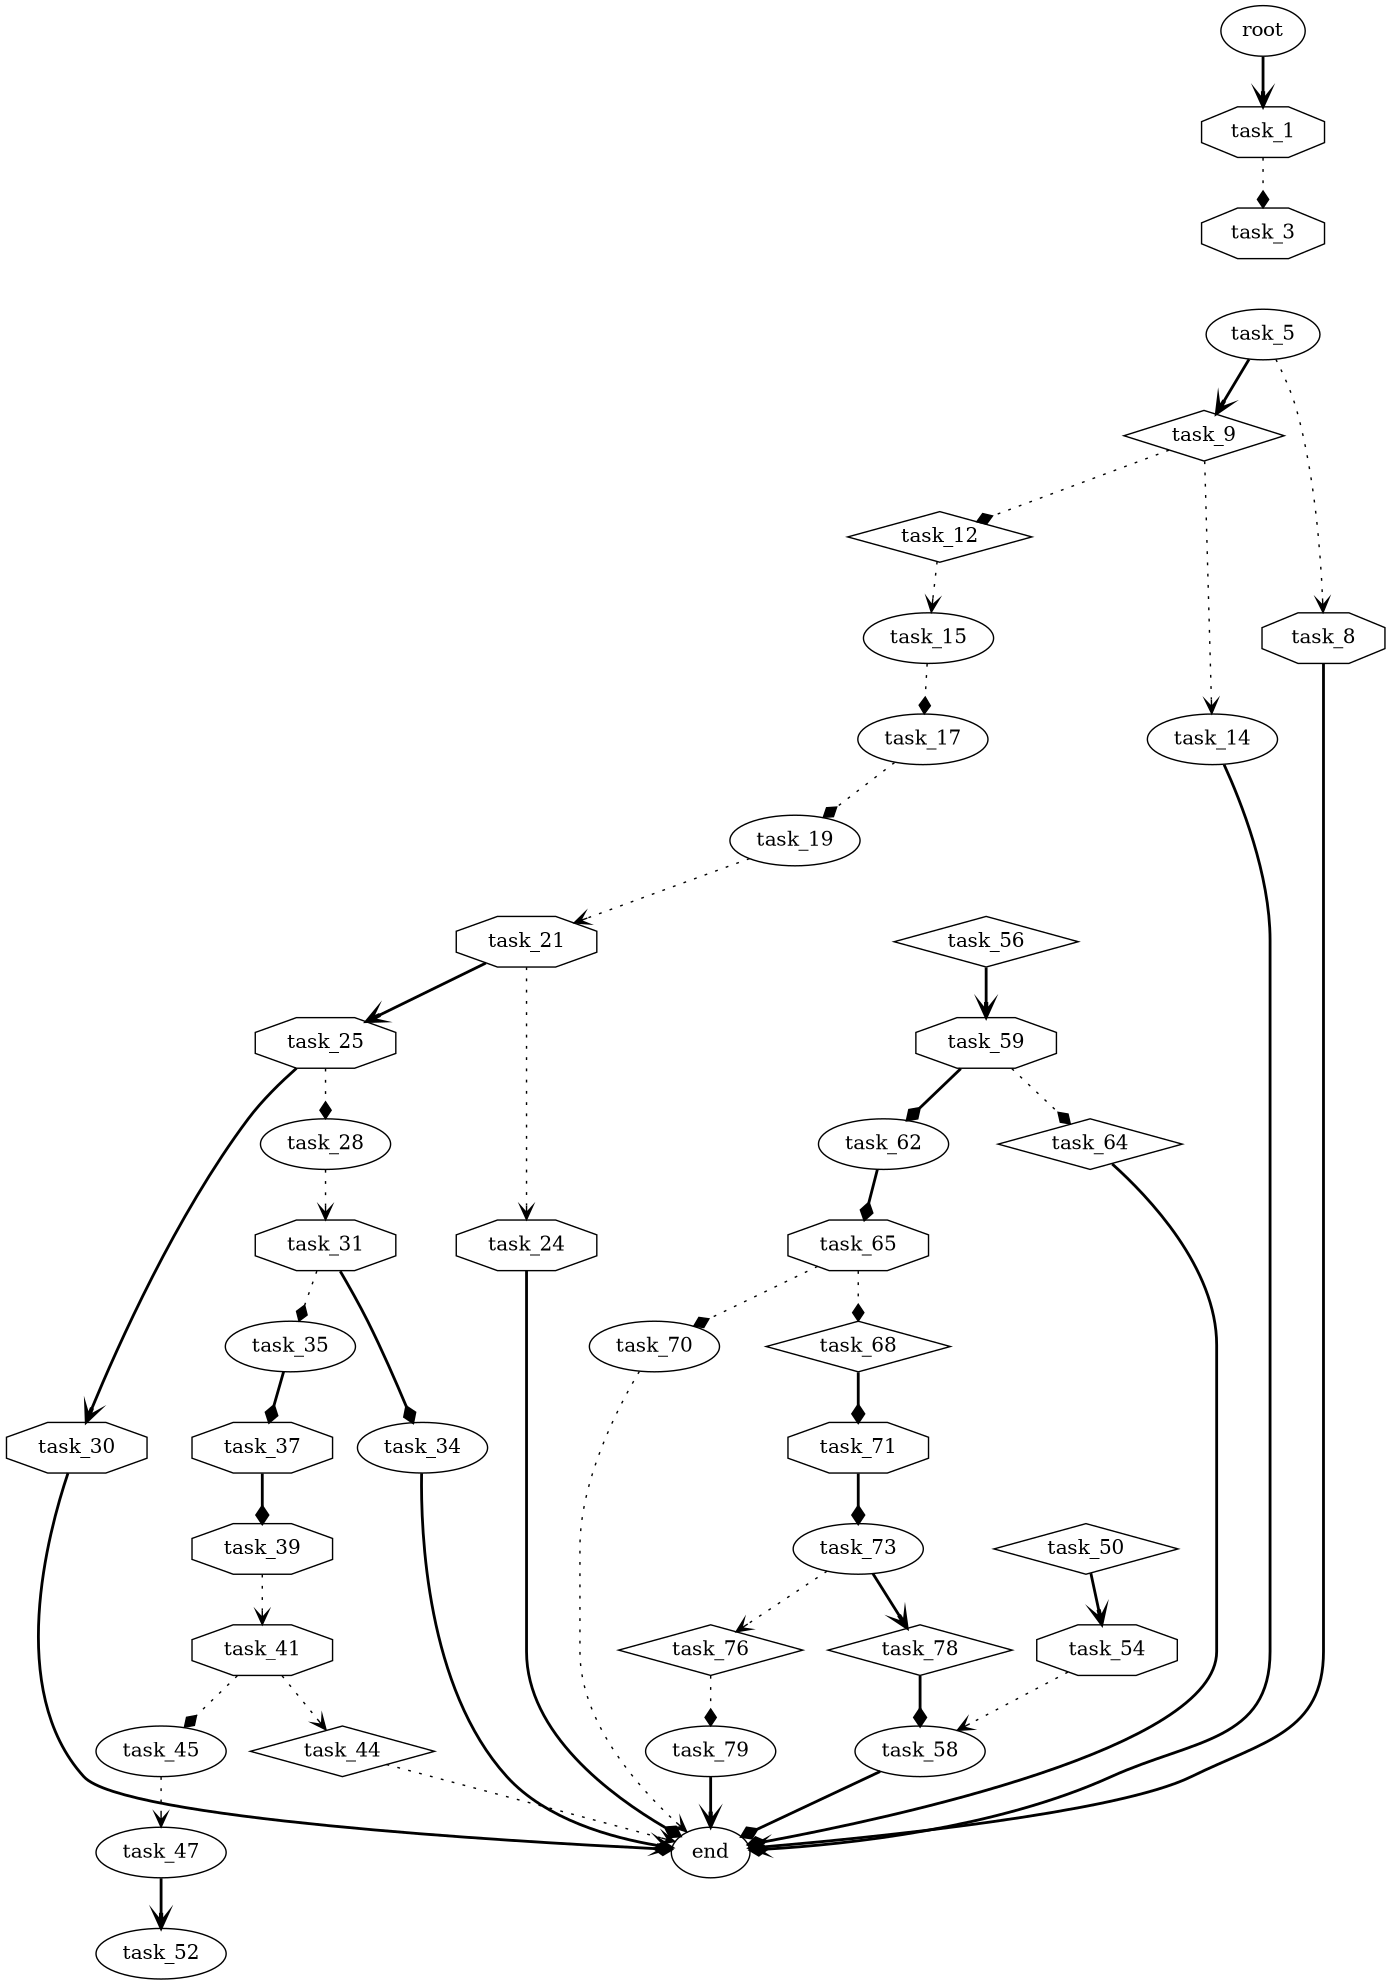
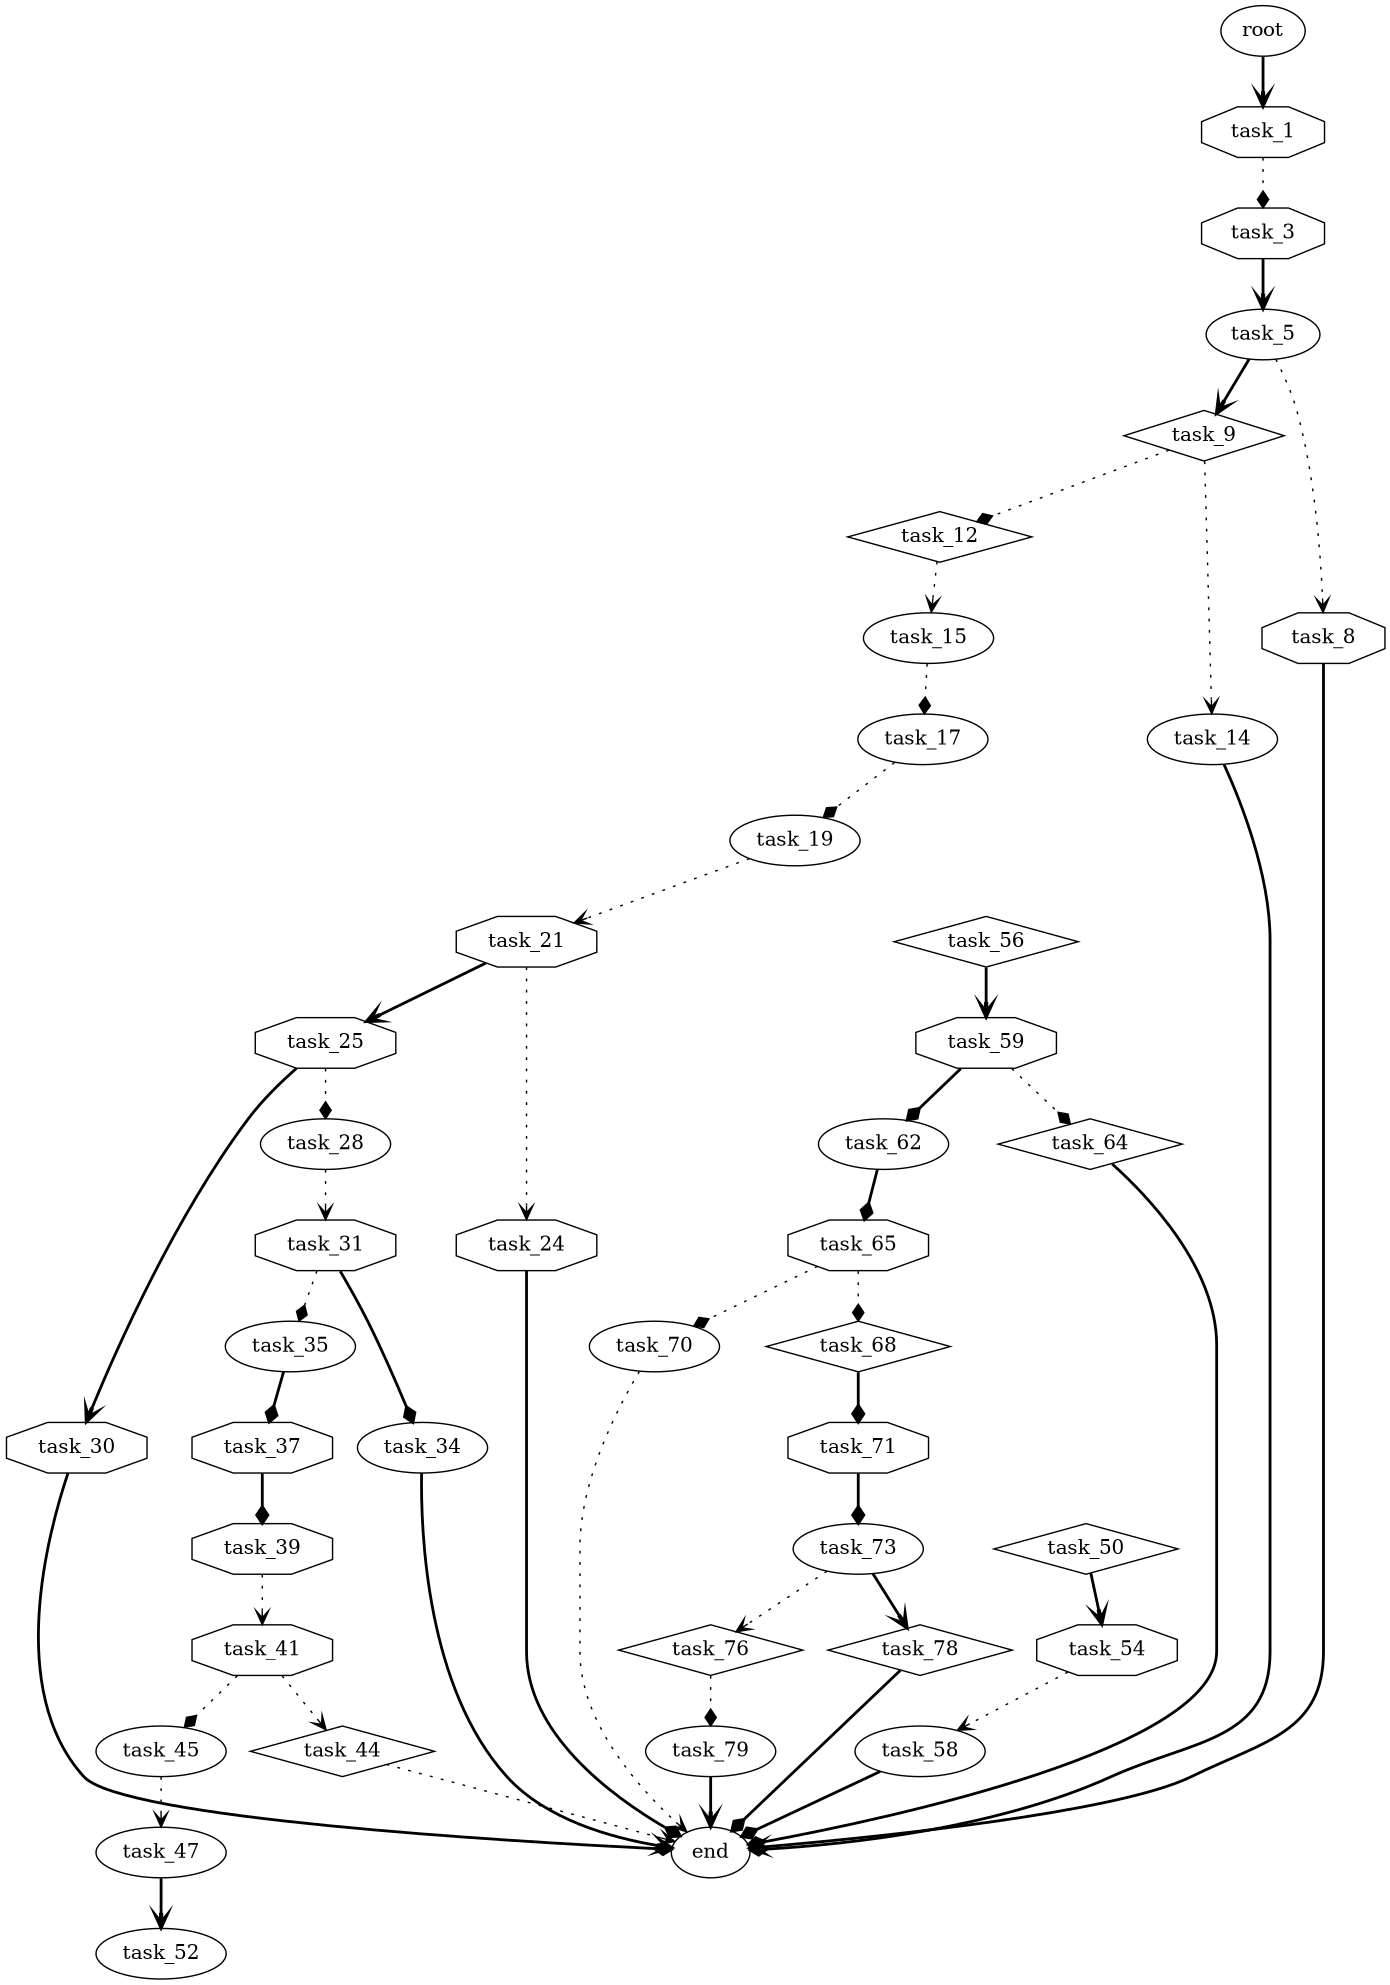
none -> (1263, 277)
(920, 1692) -> (822, 1745)
